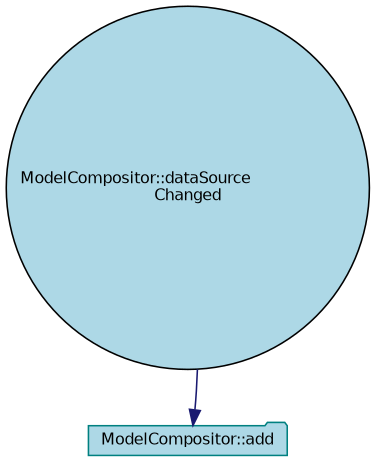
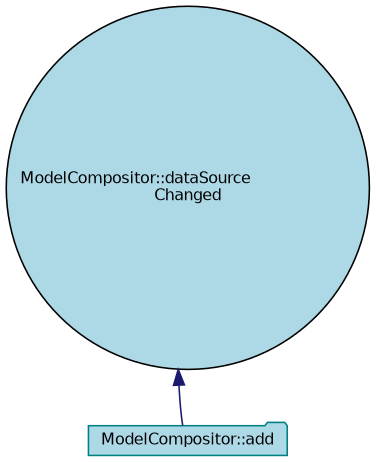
(196, 390) -> (180, 405)
